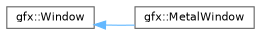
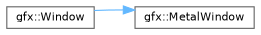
(120, 25) -> (109, 10)
